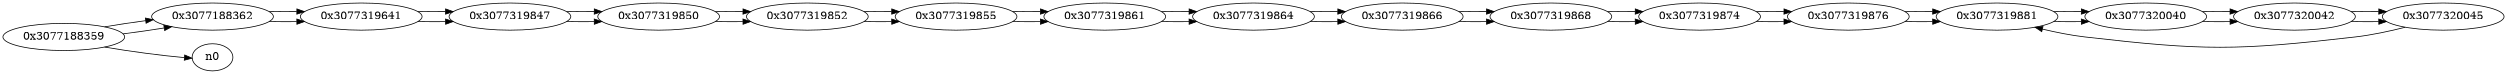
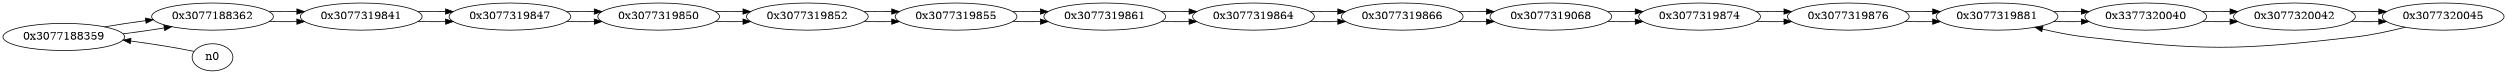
(361, 17) -> (361, 17)
(1551, 17) -> (1551, 17)
(2146, 17) -> (2146, 17)
(144, 53) -> (162, 46)
